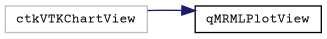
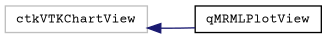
(165, 10) -> (178, 28)
